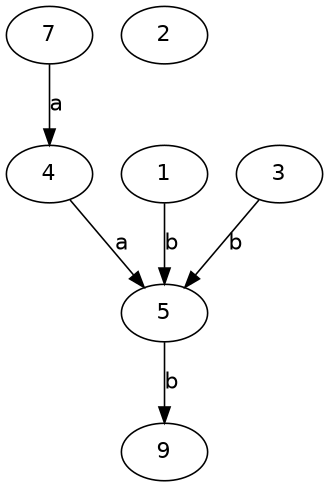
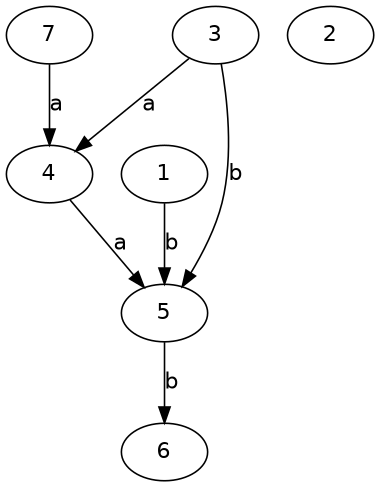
none -> (138, 100)
(165, 452) -> (165, 452)
